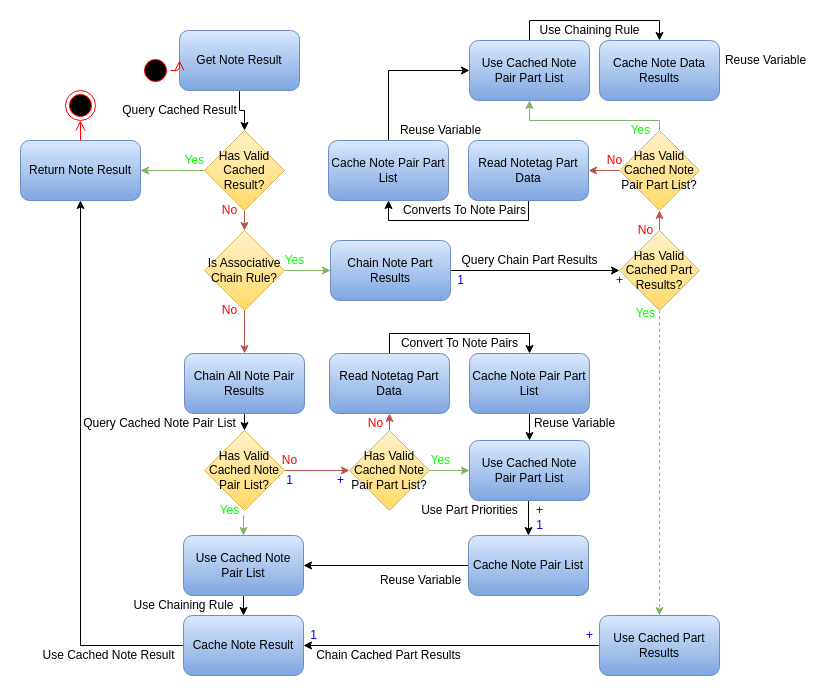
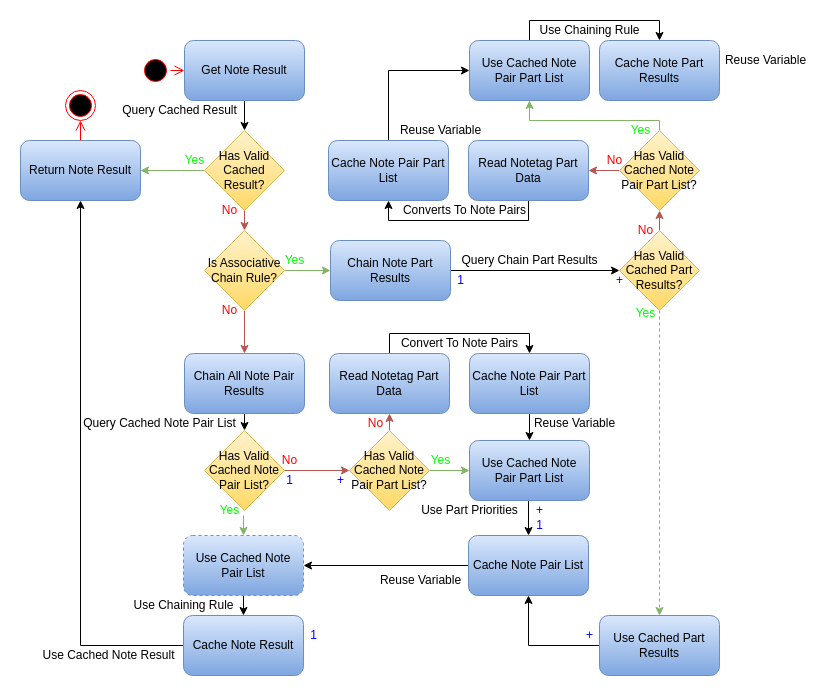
(240, 61) -> (245, 71)
(660, 71) -> (660, 71)
(244, 566) -> (244, 566)
(420, 646) -> (529, 625)
(389, 656) -> none
